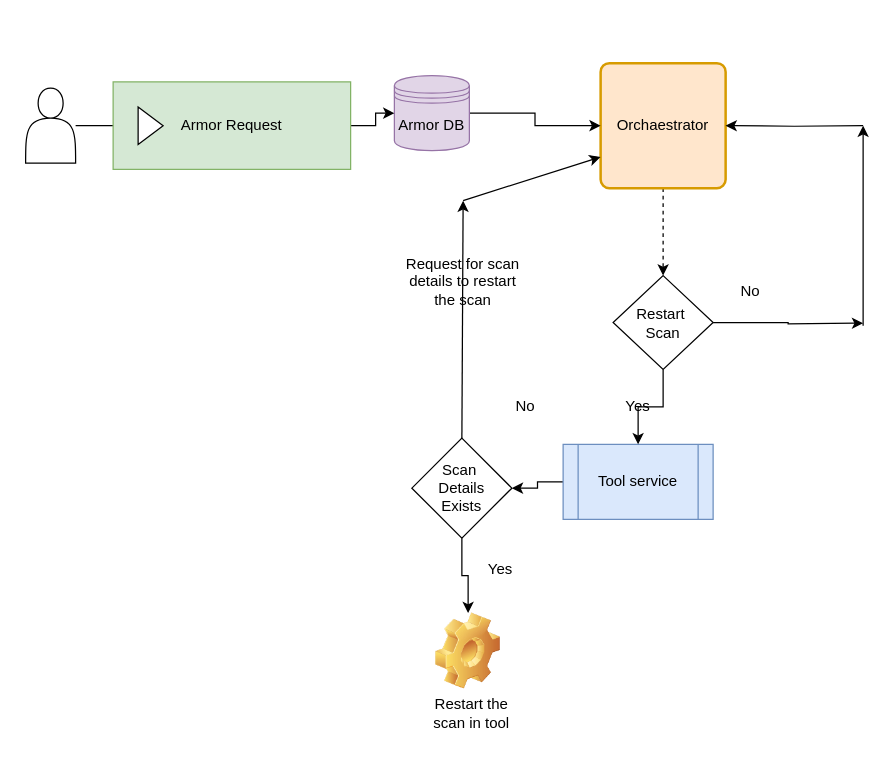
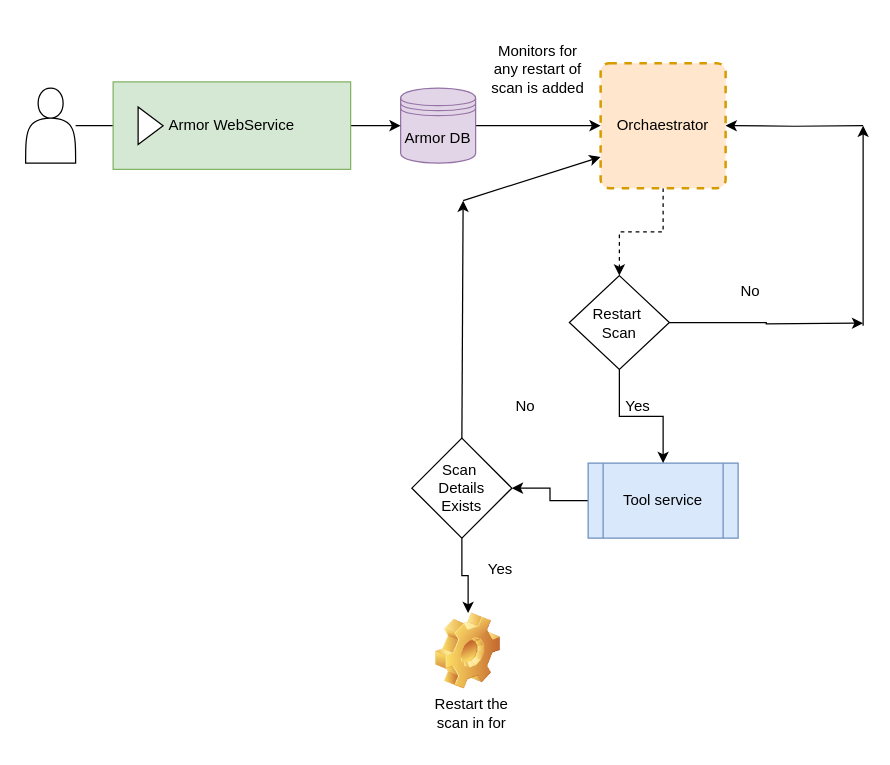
none -> (538, 69)
(432, 113) -> (438, 126)
(232, 126) -> (232, 126)
(663, 126) -> (663, 126)
(463, 282) -> none
(663, 323) -> (619, 323)
(638, 482) -> (663, 501)
(472, 713) -> (472, 713)
